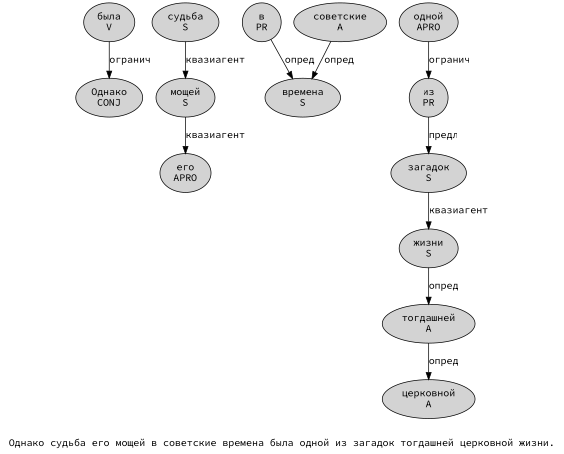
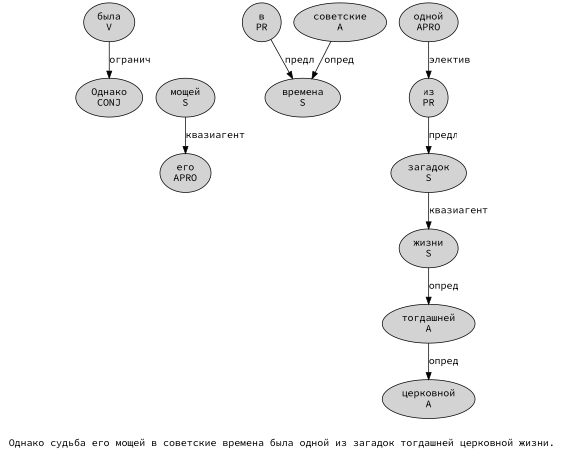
(185, 22) -> none
(300, 60) -> (300, 60)
(450, 60) -> (450, 60)
